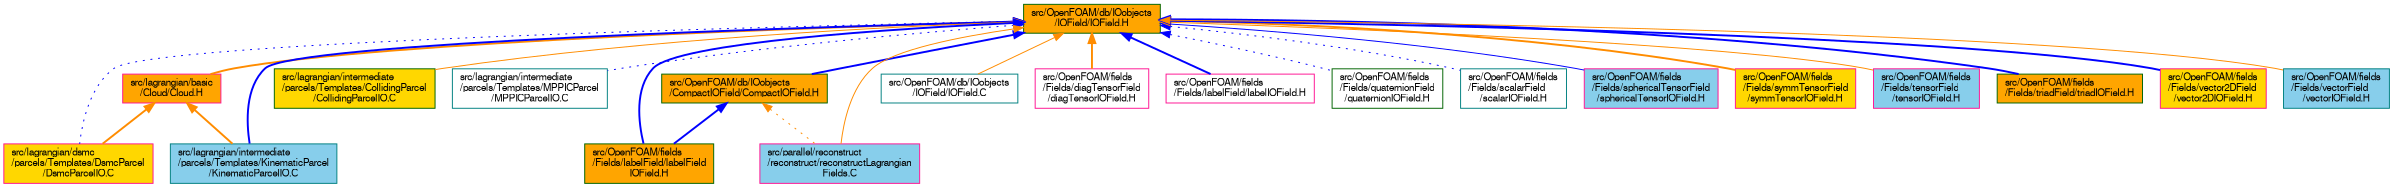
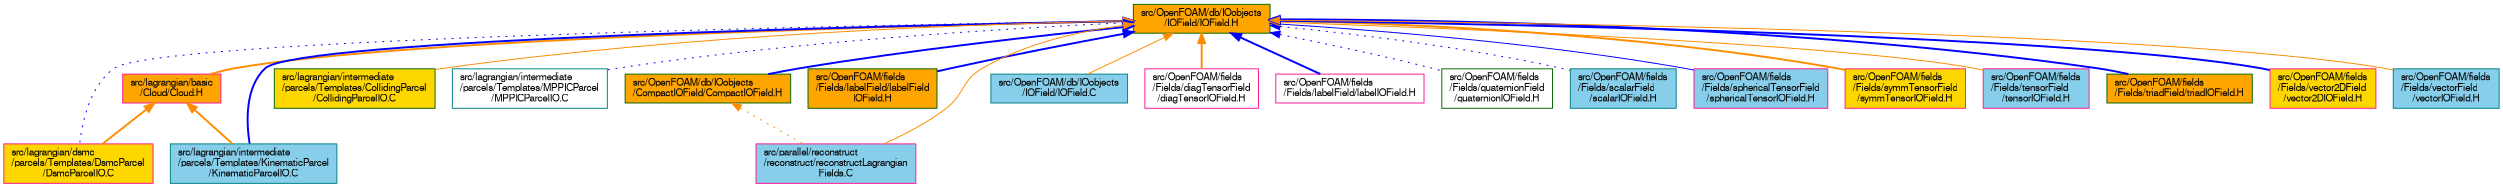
(950, 89) -> (1059, 89)
(1514, 89) -> (1623, 89)
(696, 126) -> none
